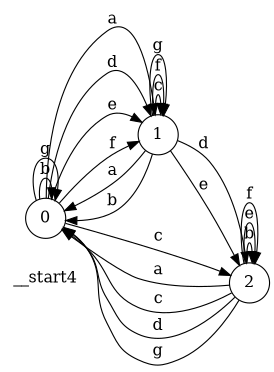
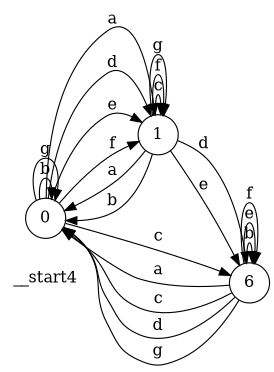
(250, 283) -> (250, 283)
